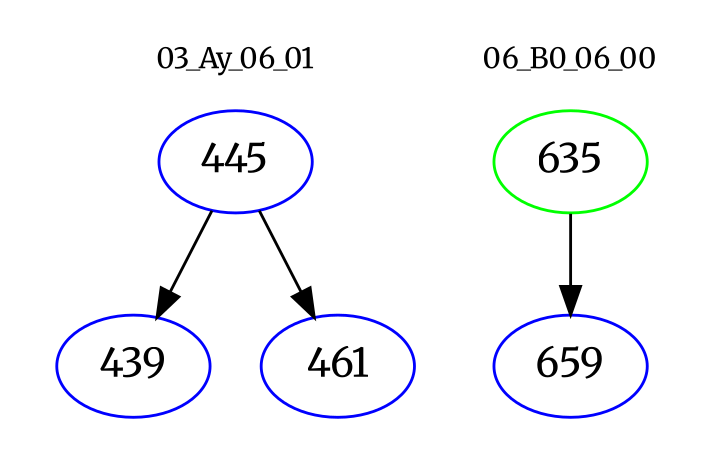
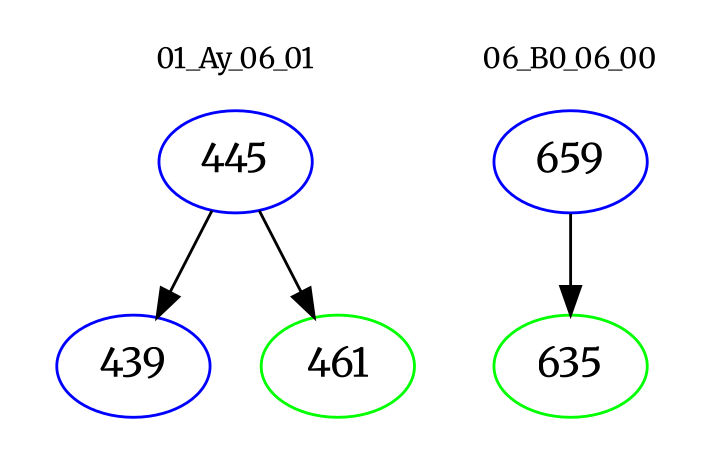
(236, 61) -> (236, 61)
(571, 250) -> (571, 250)
(338, 366) -> (338, 366)
